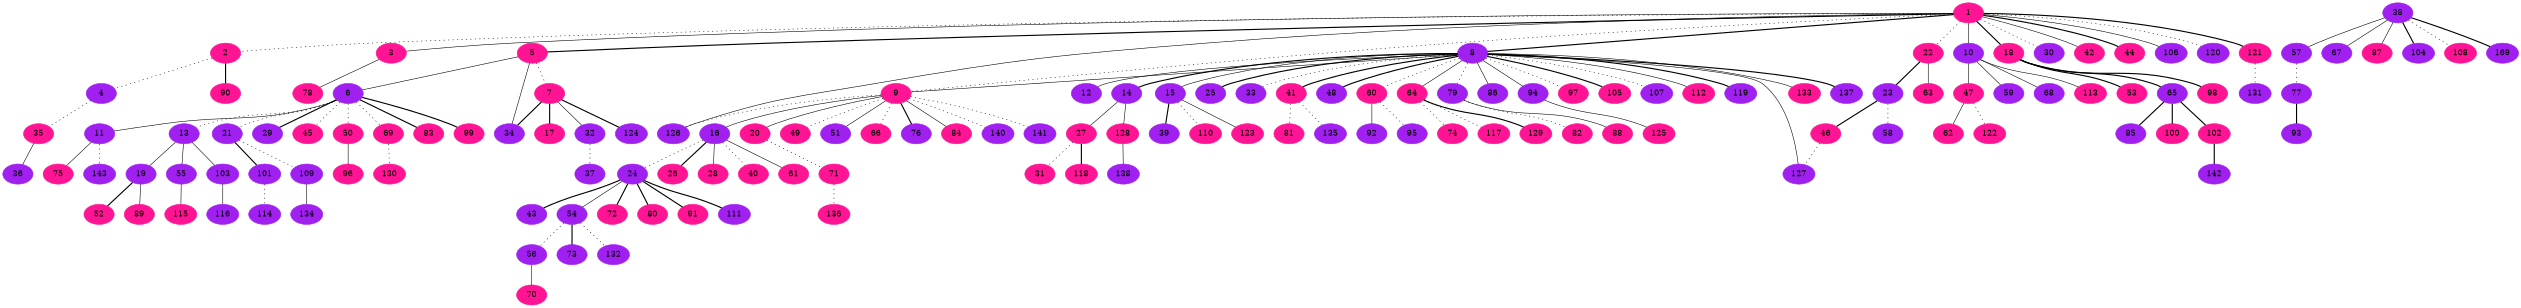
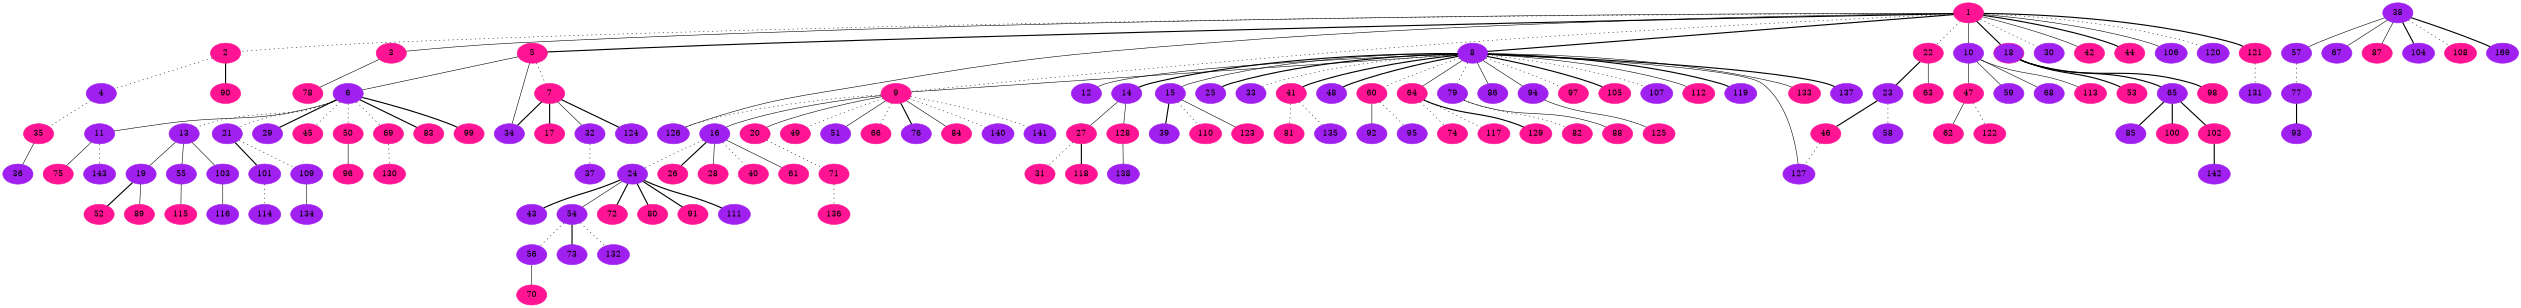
(2009, 53) -> (2009, 53)
